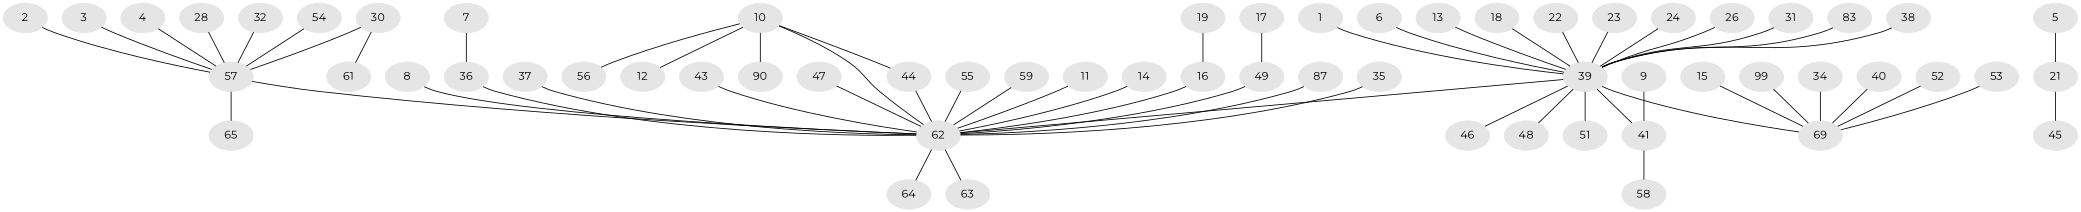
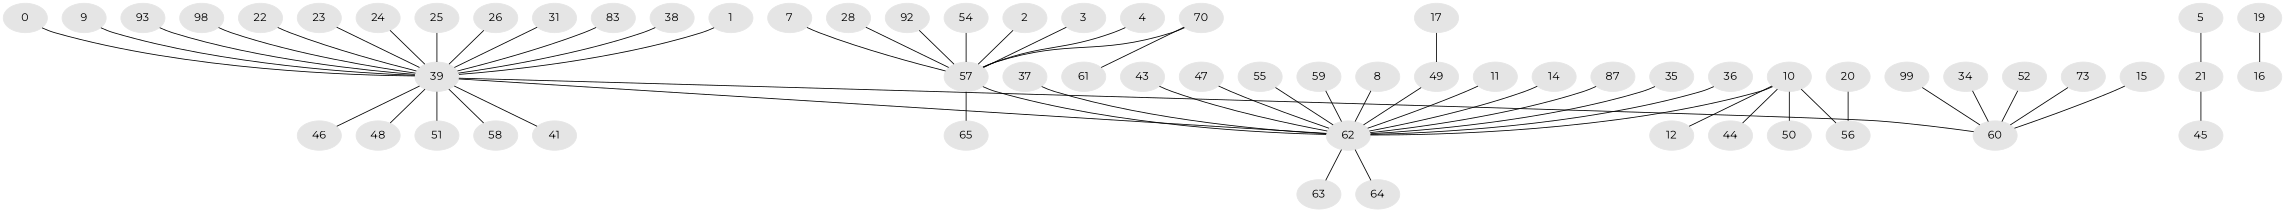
(261, 18) -> (907, 18)
(378, 18) -> (1201, 18)
none -> (437, 18)
(1379, 18) -> (25, 18)
(1438, 18) -> (143, 18)
(1497, 18) -> (202, 18)
(466, 47) -> (875, 52)
(760, 77) -> (1789, 136)
none -> (1848, 77)
(1879, 77) -> none
(1997, 77) -> (2083, 77)
(924, 106) -> none
(1644, 106) -> (256, 62)
(1075, 116) -> none
(1820, 136) -> (1995, 136)
(1644, 165) -> (466, 106)
